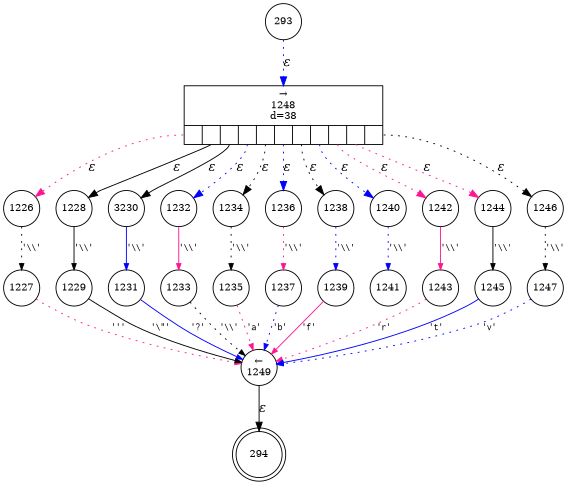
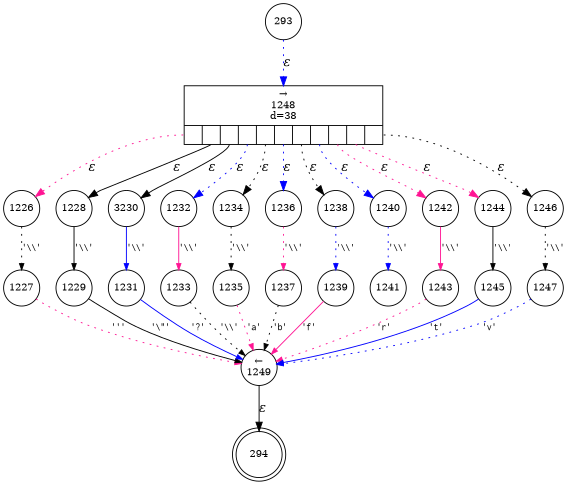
(272, 325) -> (272, 325)
